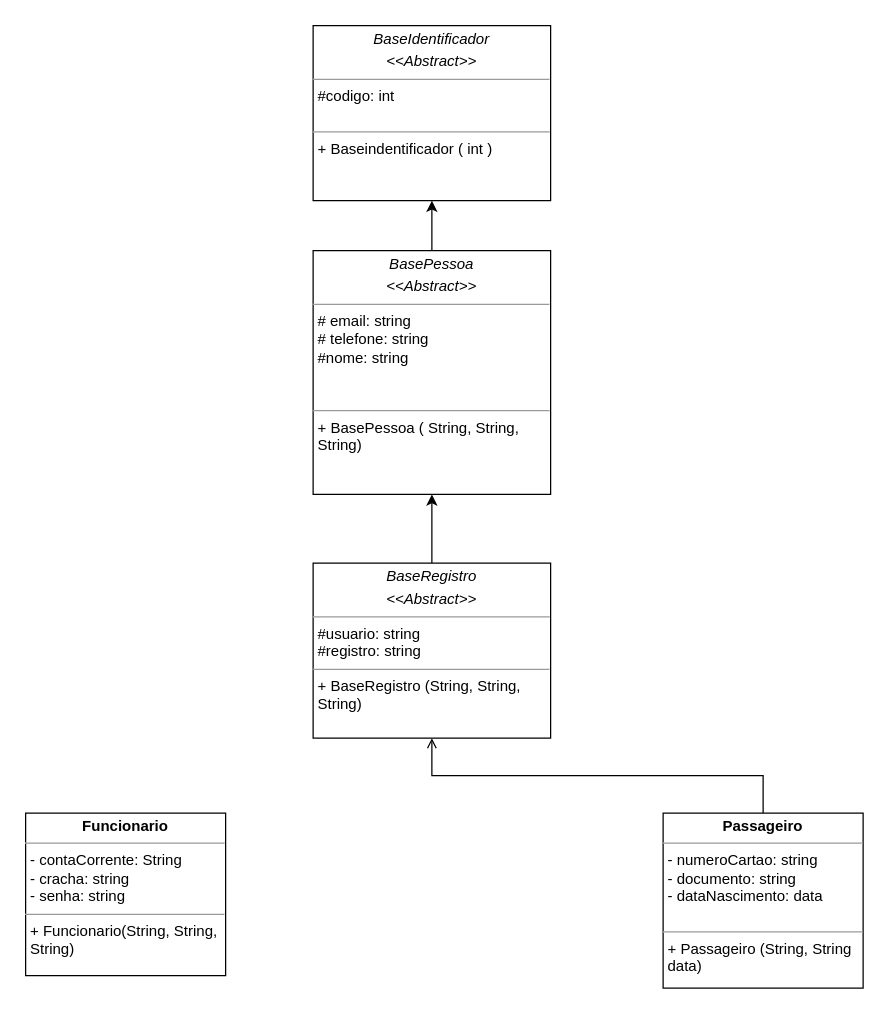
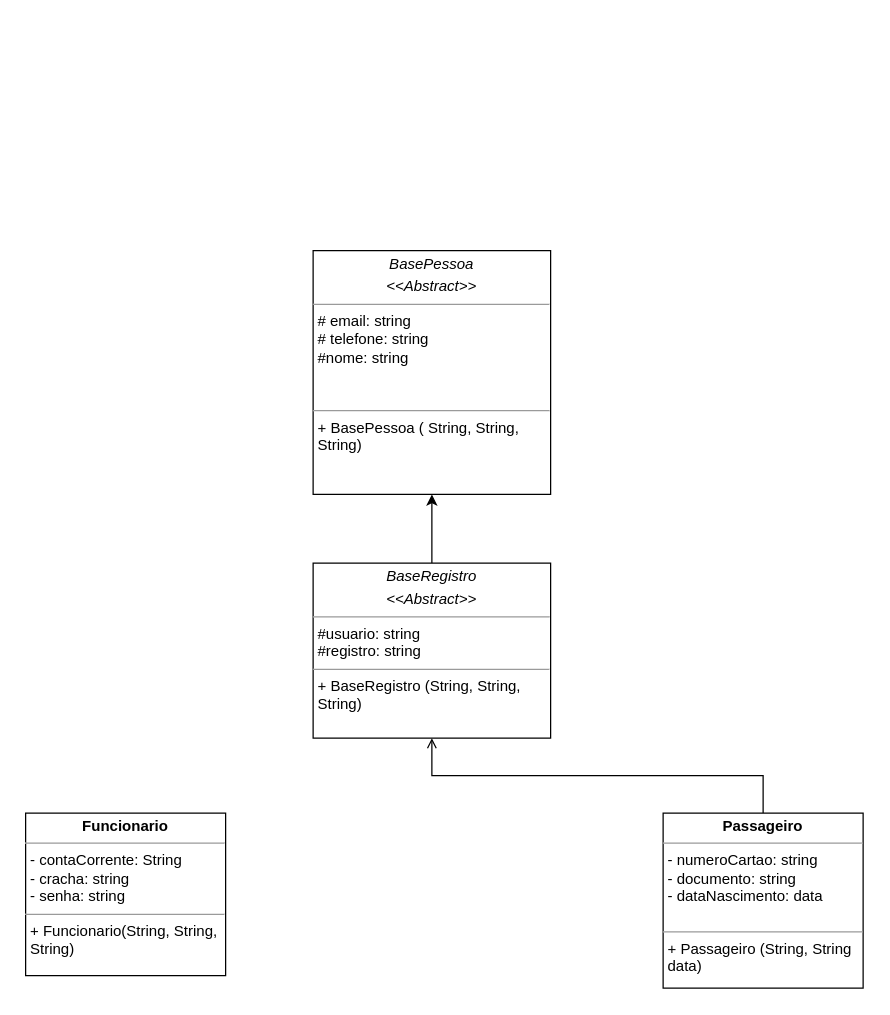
(432, 113) -> none
(432, 230) -> none
